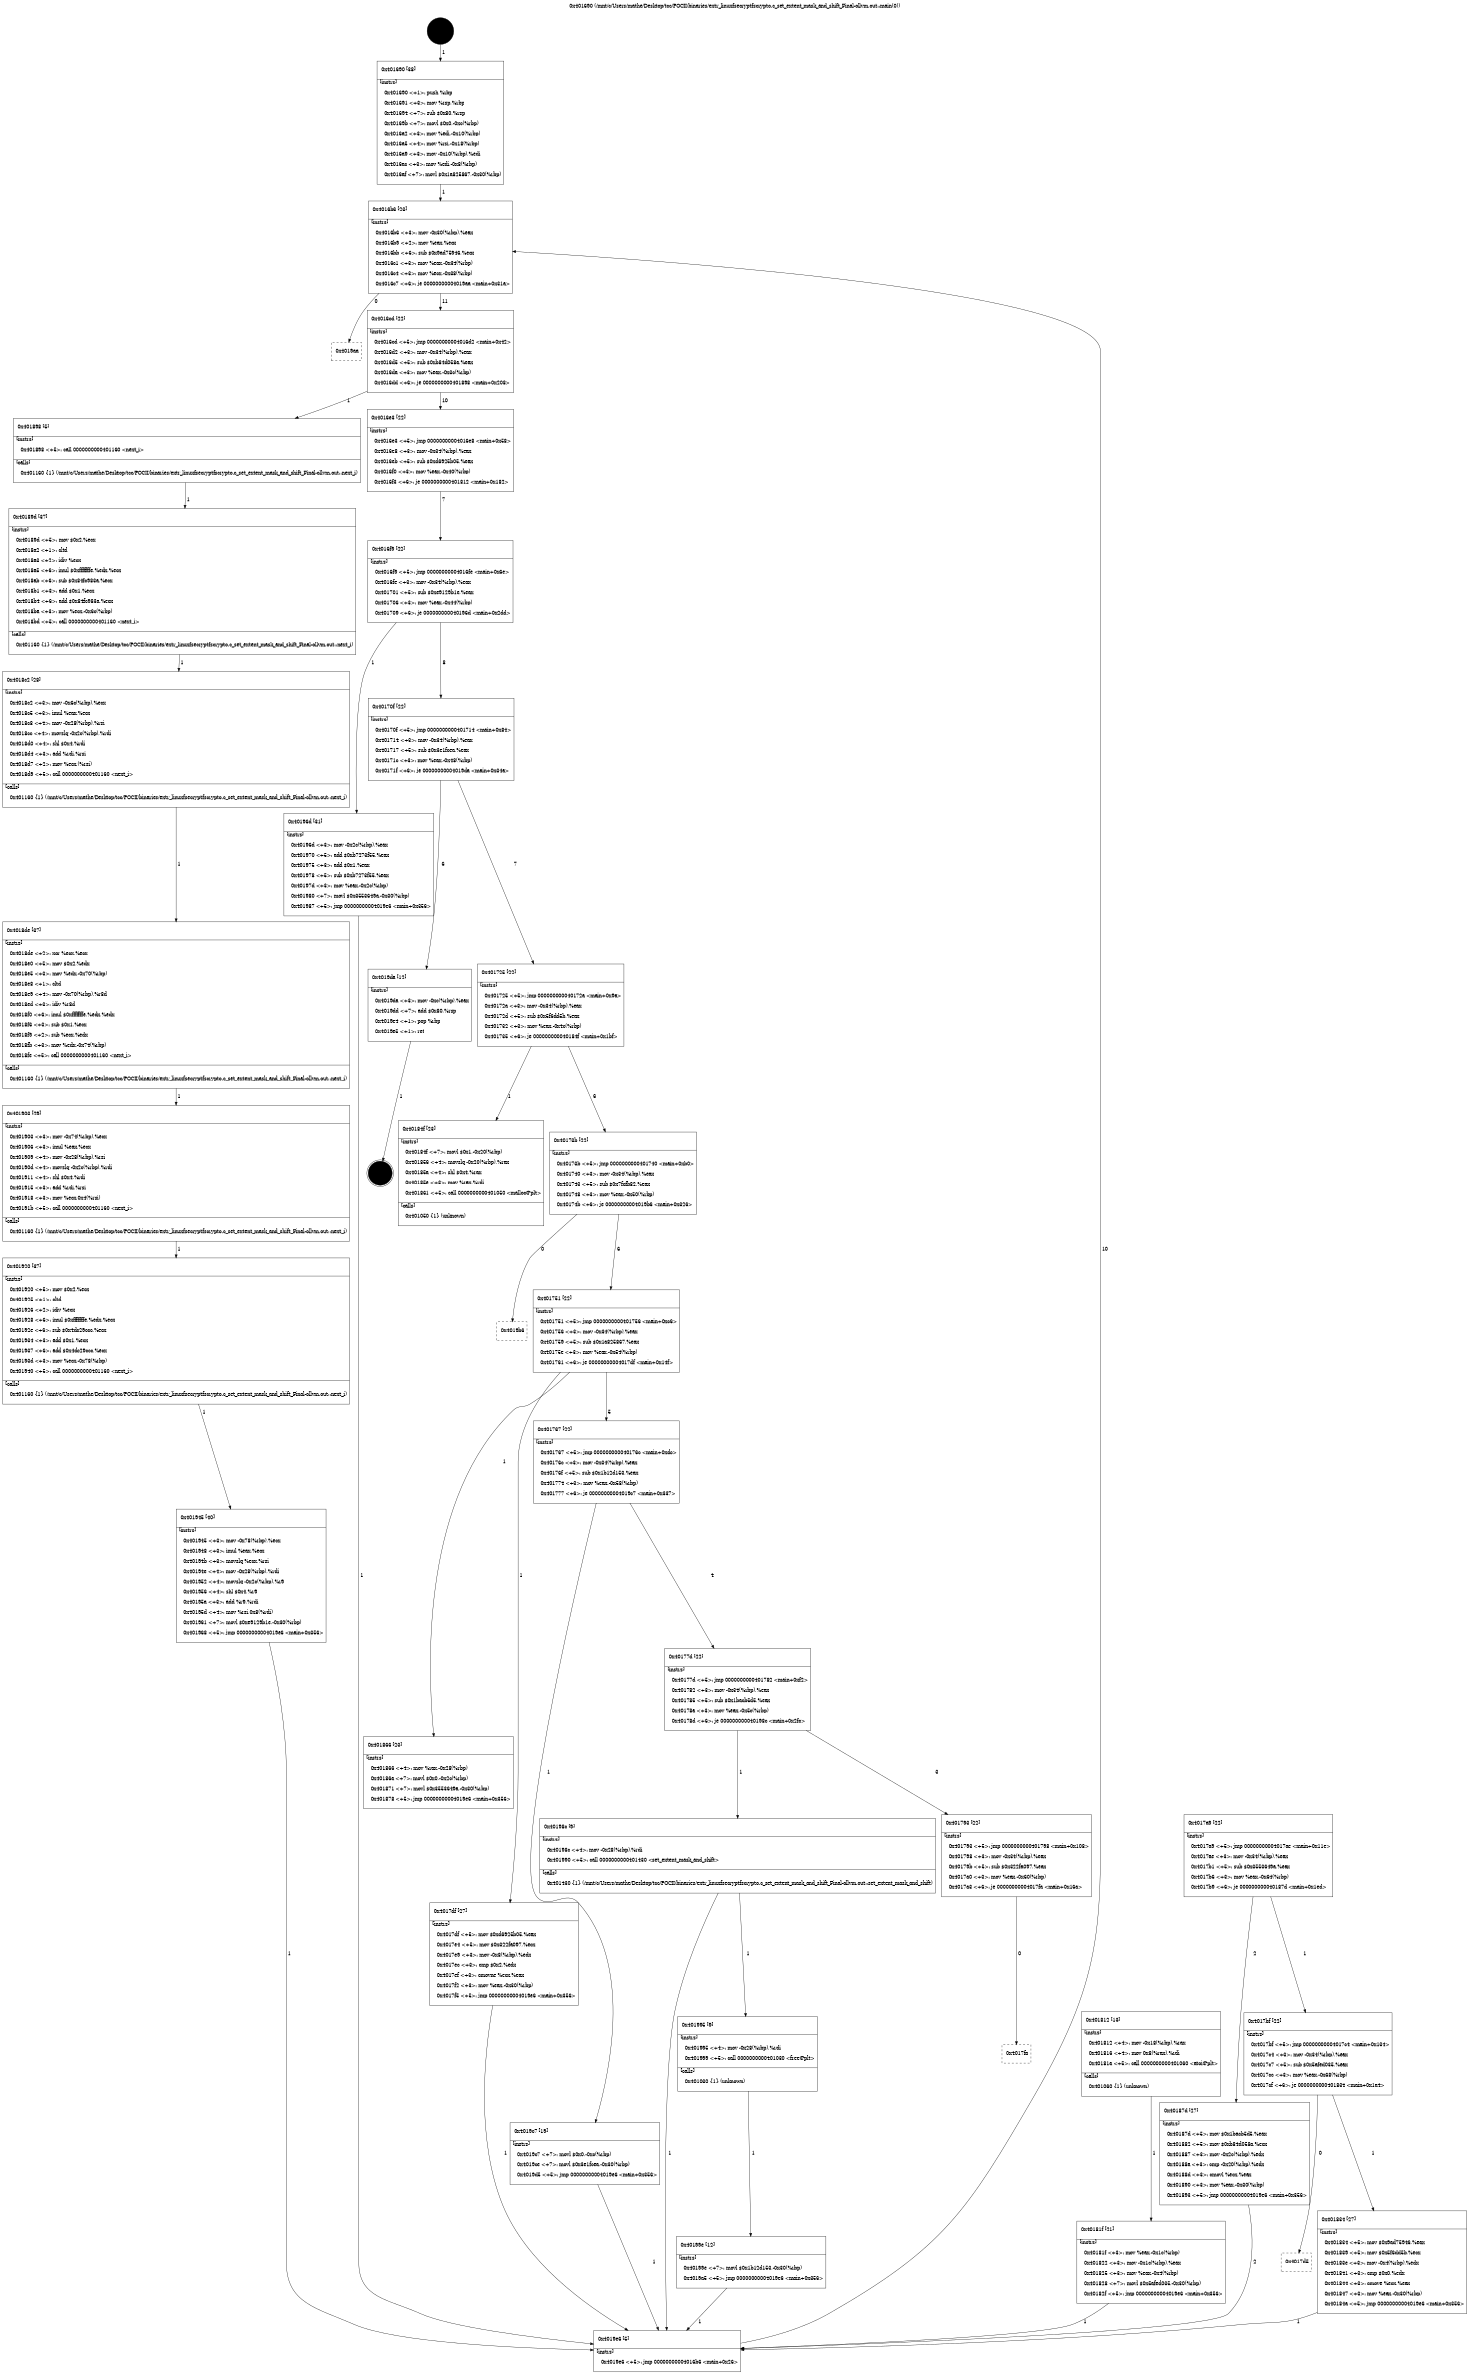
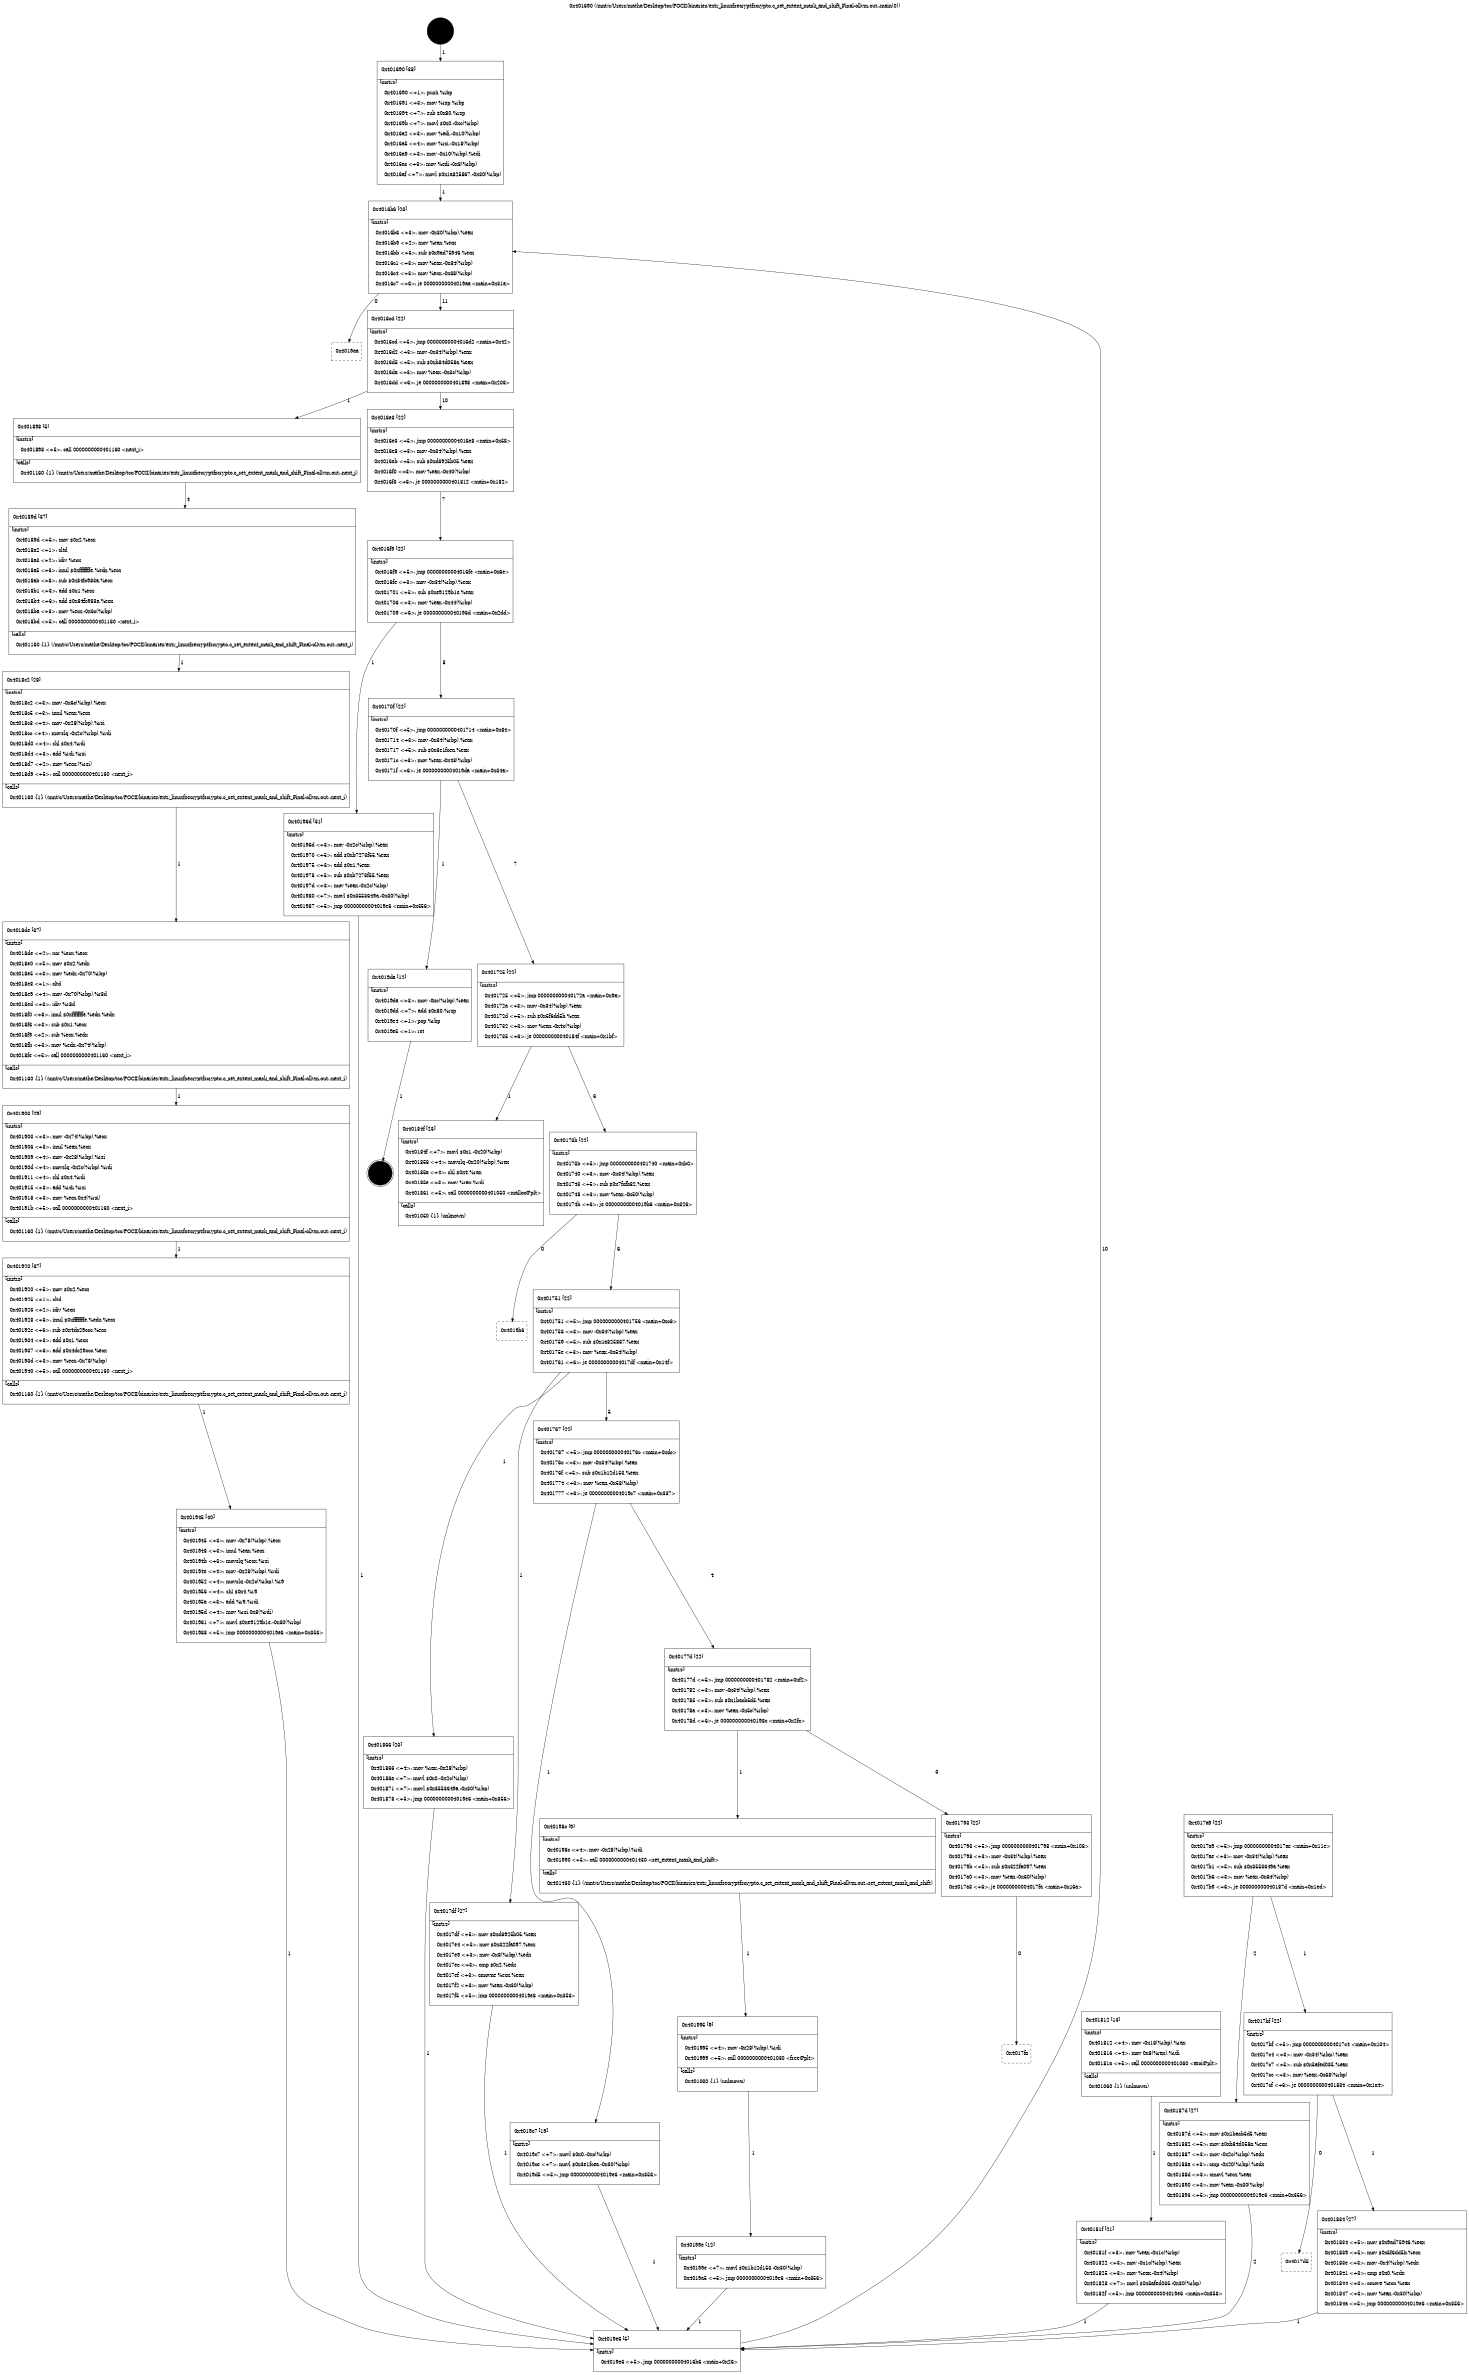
(188, 500) -> (188, 500)
(442, 865) -> (442, 865)
(667, 2106) -> (425, 2130)
